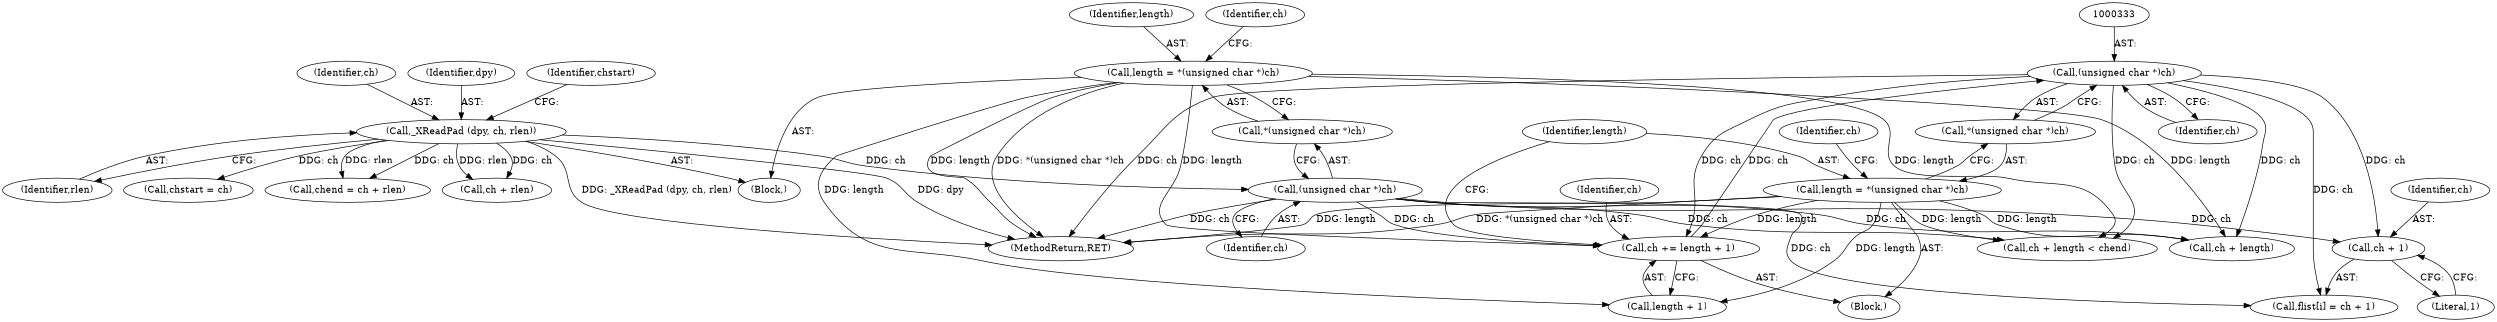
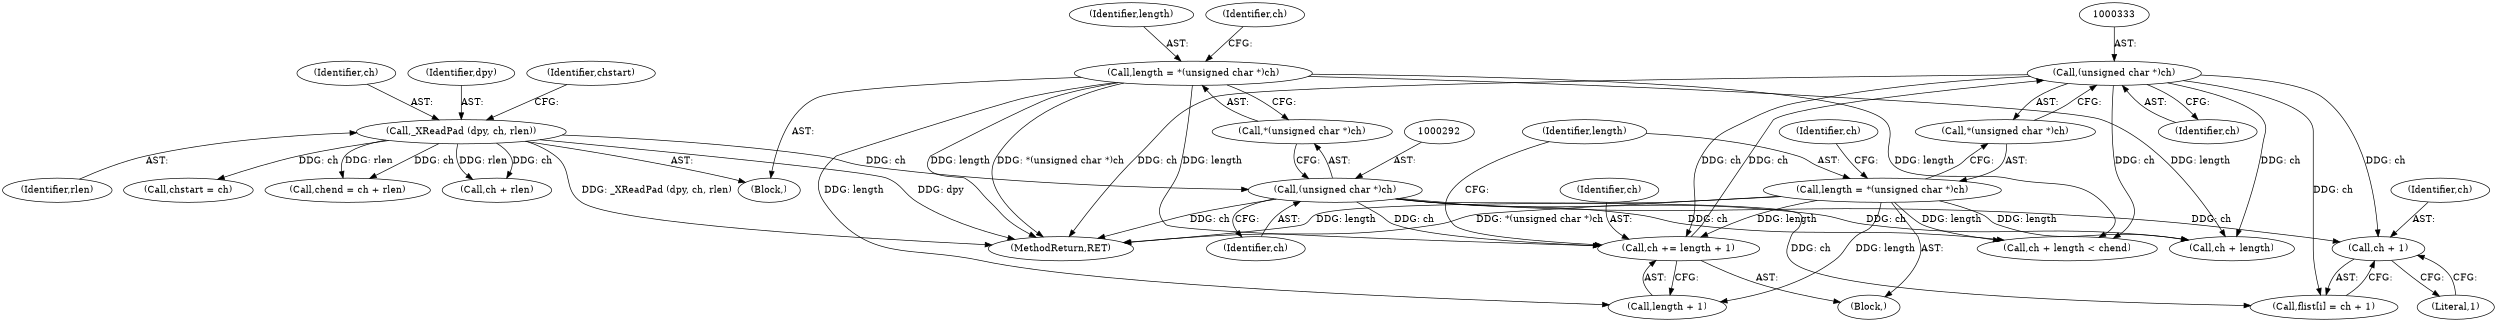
none -> (1439, 132)
(239, 155) -> none
none -> (2361, 283)
